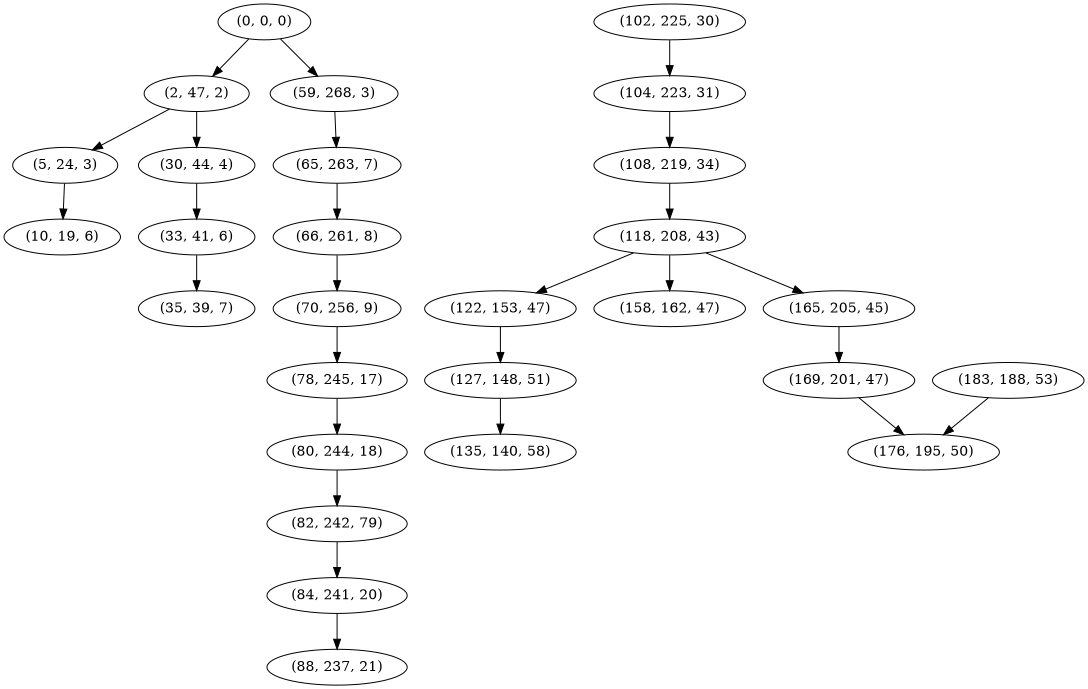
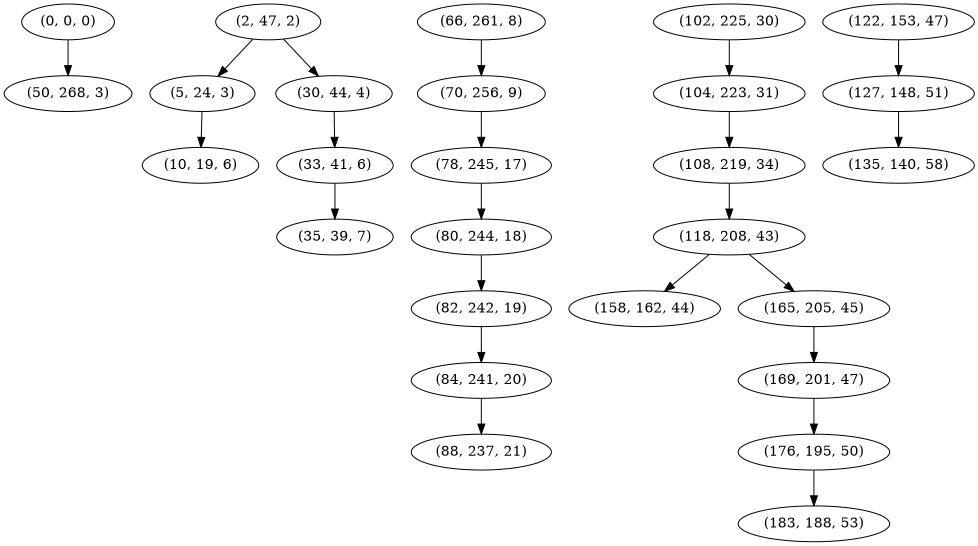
(234, 54) -> none
(334, 94) -> (68, 94)
(337, 165) -> none
(590, 271) -> none
(670, 309) -> (645, 309)
(970, 413) -> (814, 483)
(337, 524) -> (481, 309)
